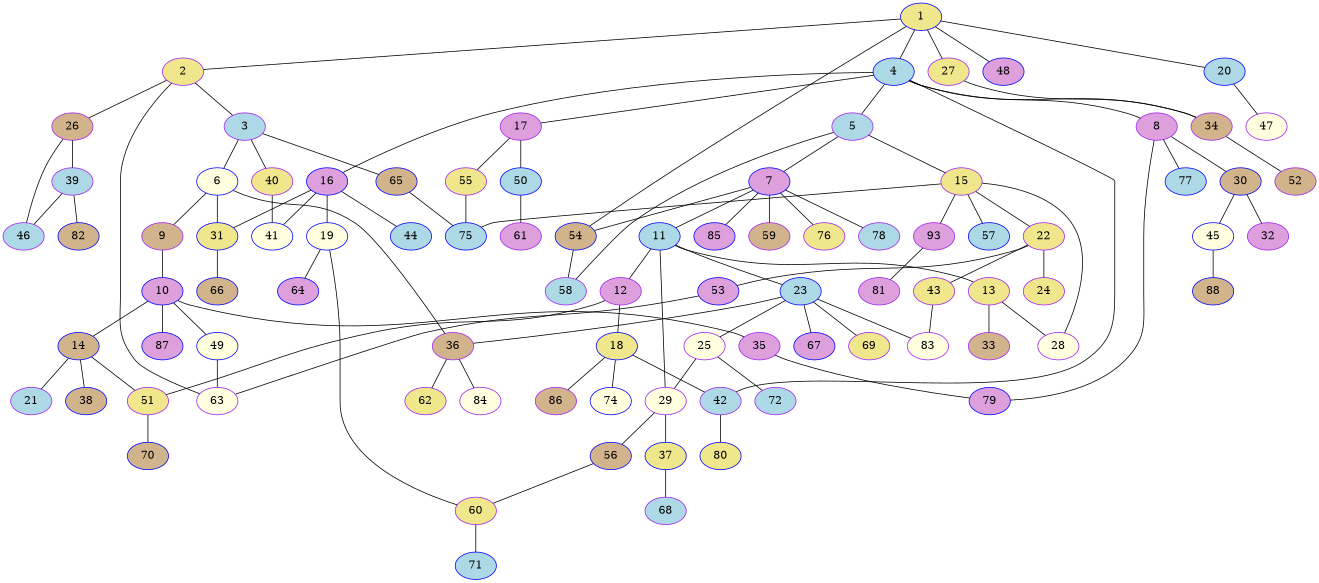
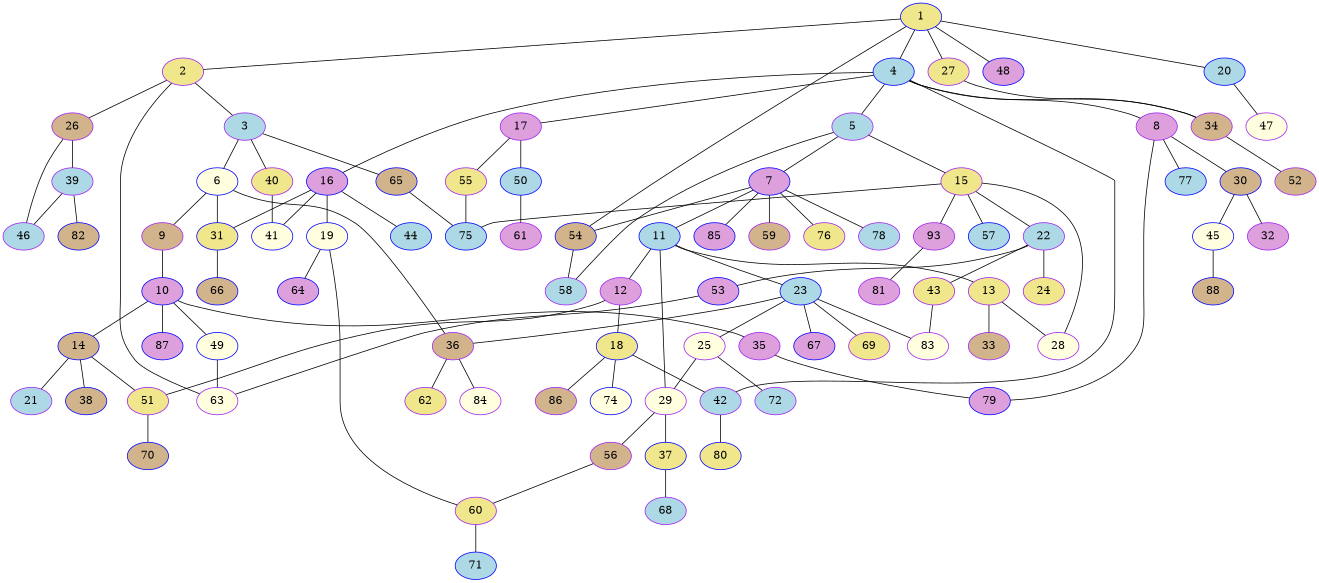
(1044, 236) -> (1044, 236)
(611, 456) -> (611, 456)
